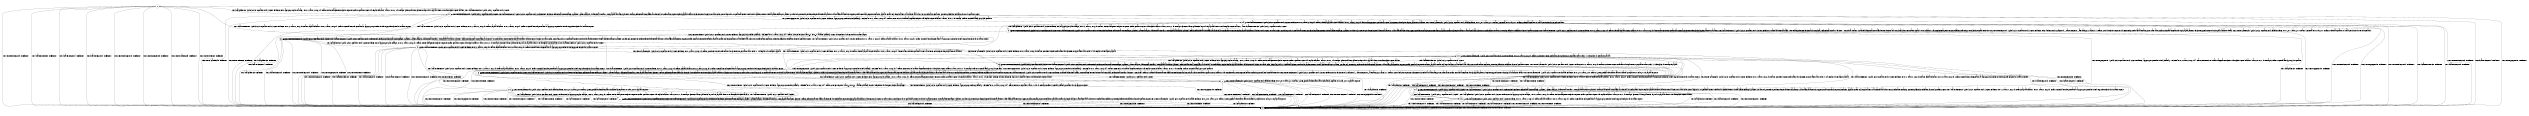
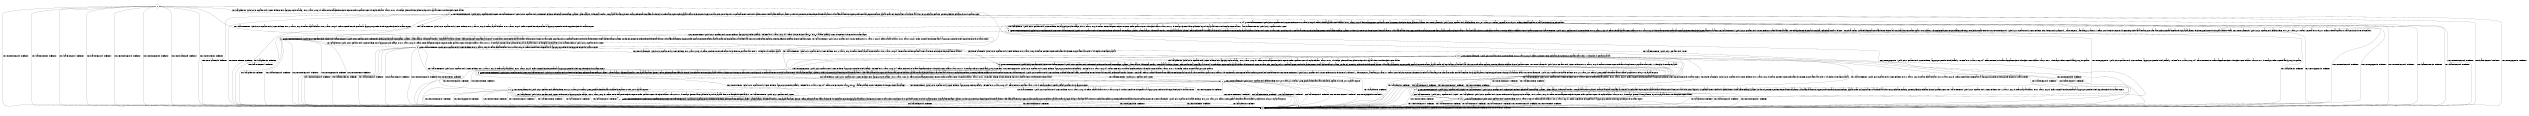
(321, 7) -> (1476, 48)
(846, 20) -> (1806, 49)
(1228, 64) -> none
(504, 78) -> (921, 91)
